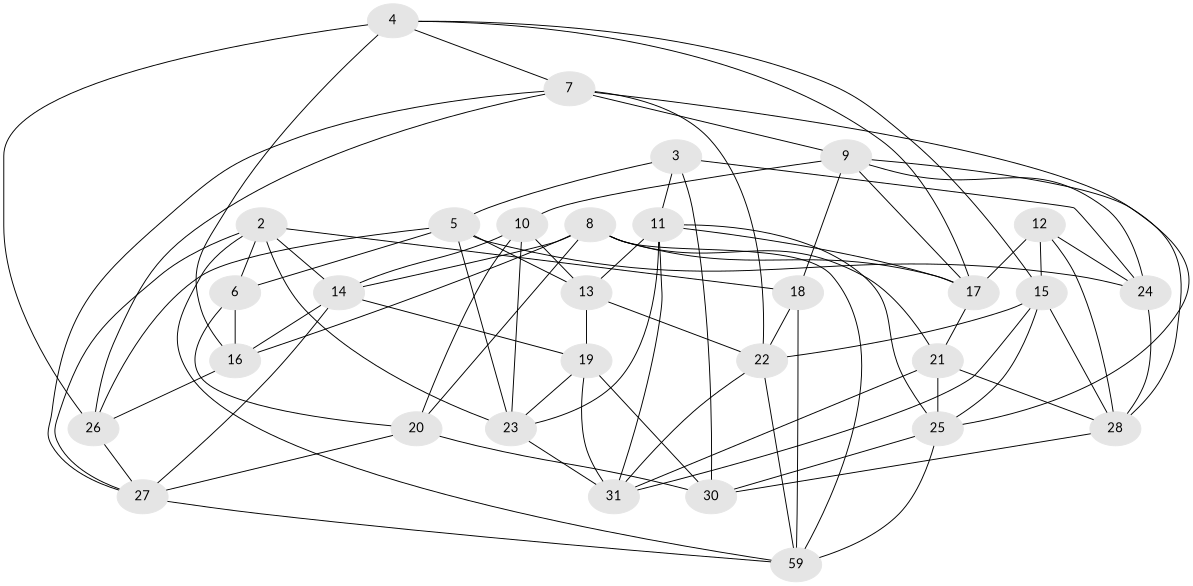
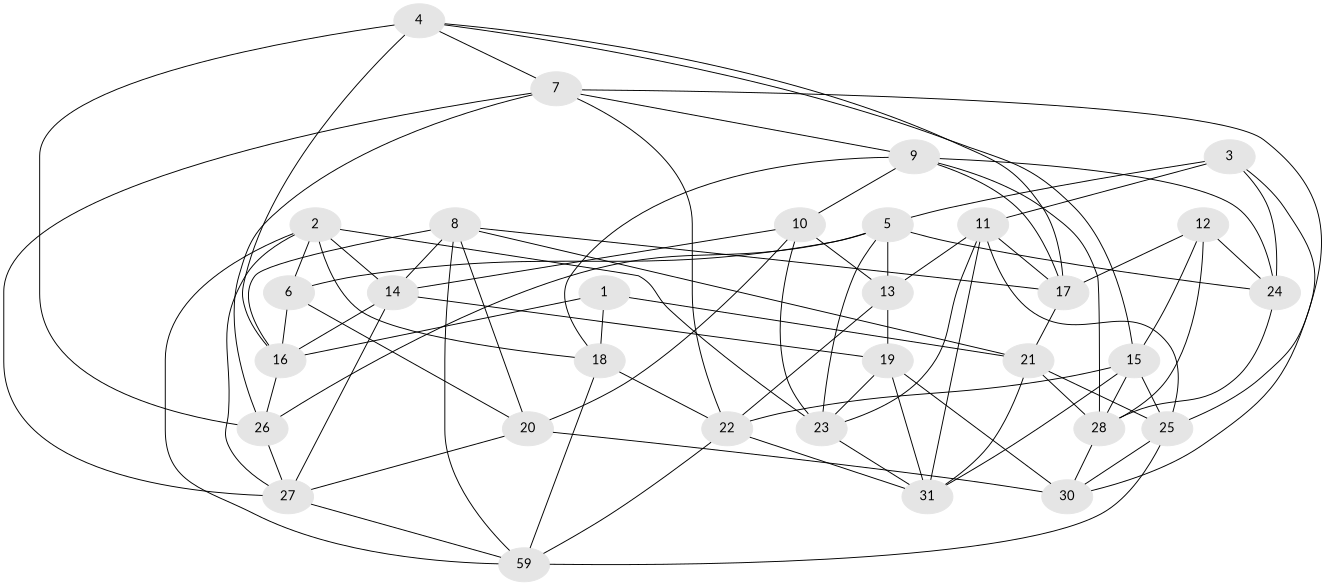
none -> (604, 293)
